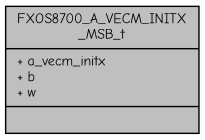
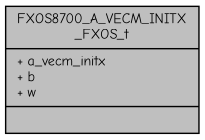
(102, 35) -> (102, 35)
